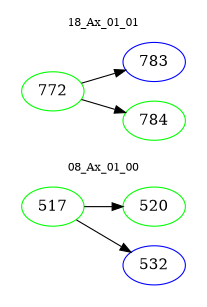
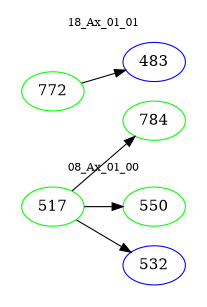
(154, 62) -> (154, 62)
(98, 104) -> (99, 167)
(154, 207) -> (154, 207)
